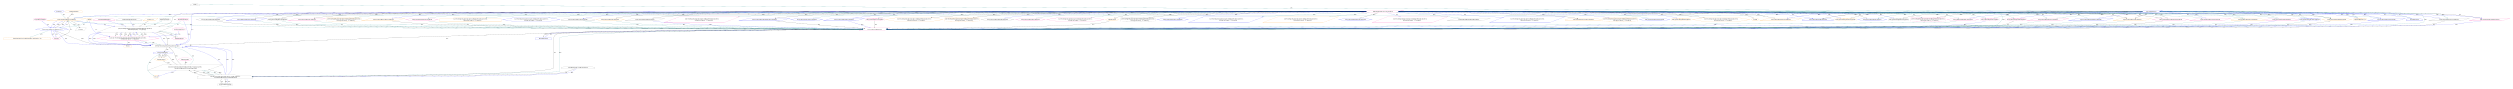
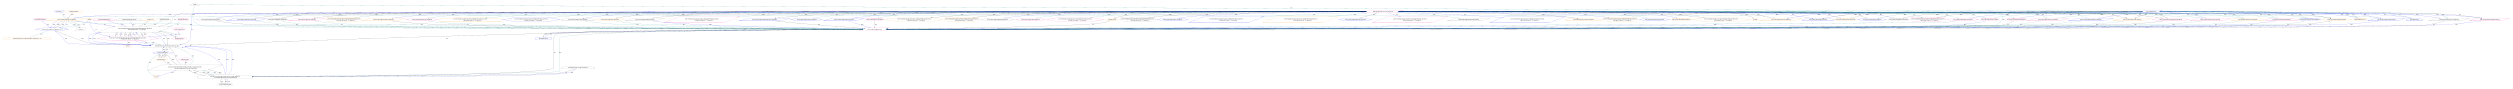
(1791, 28) -> (417, 28)
(188, 36) -> (162, 49)
(57, 38) -> none
